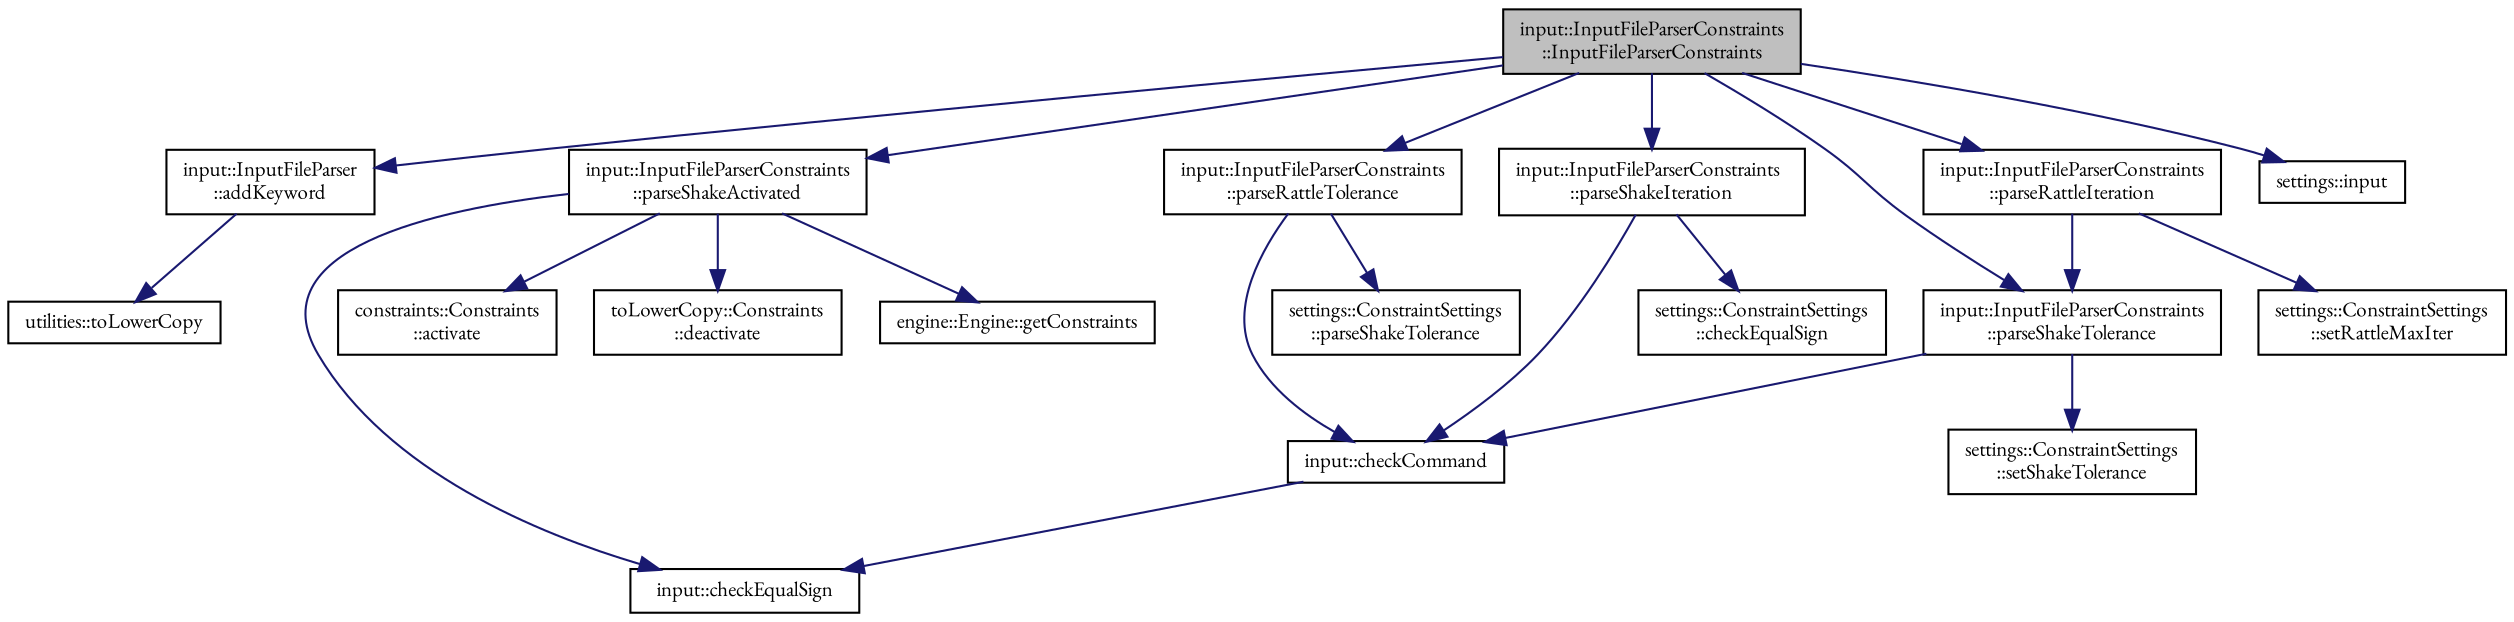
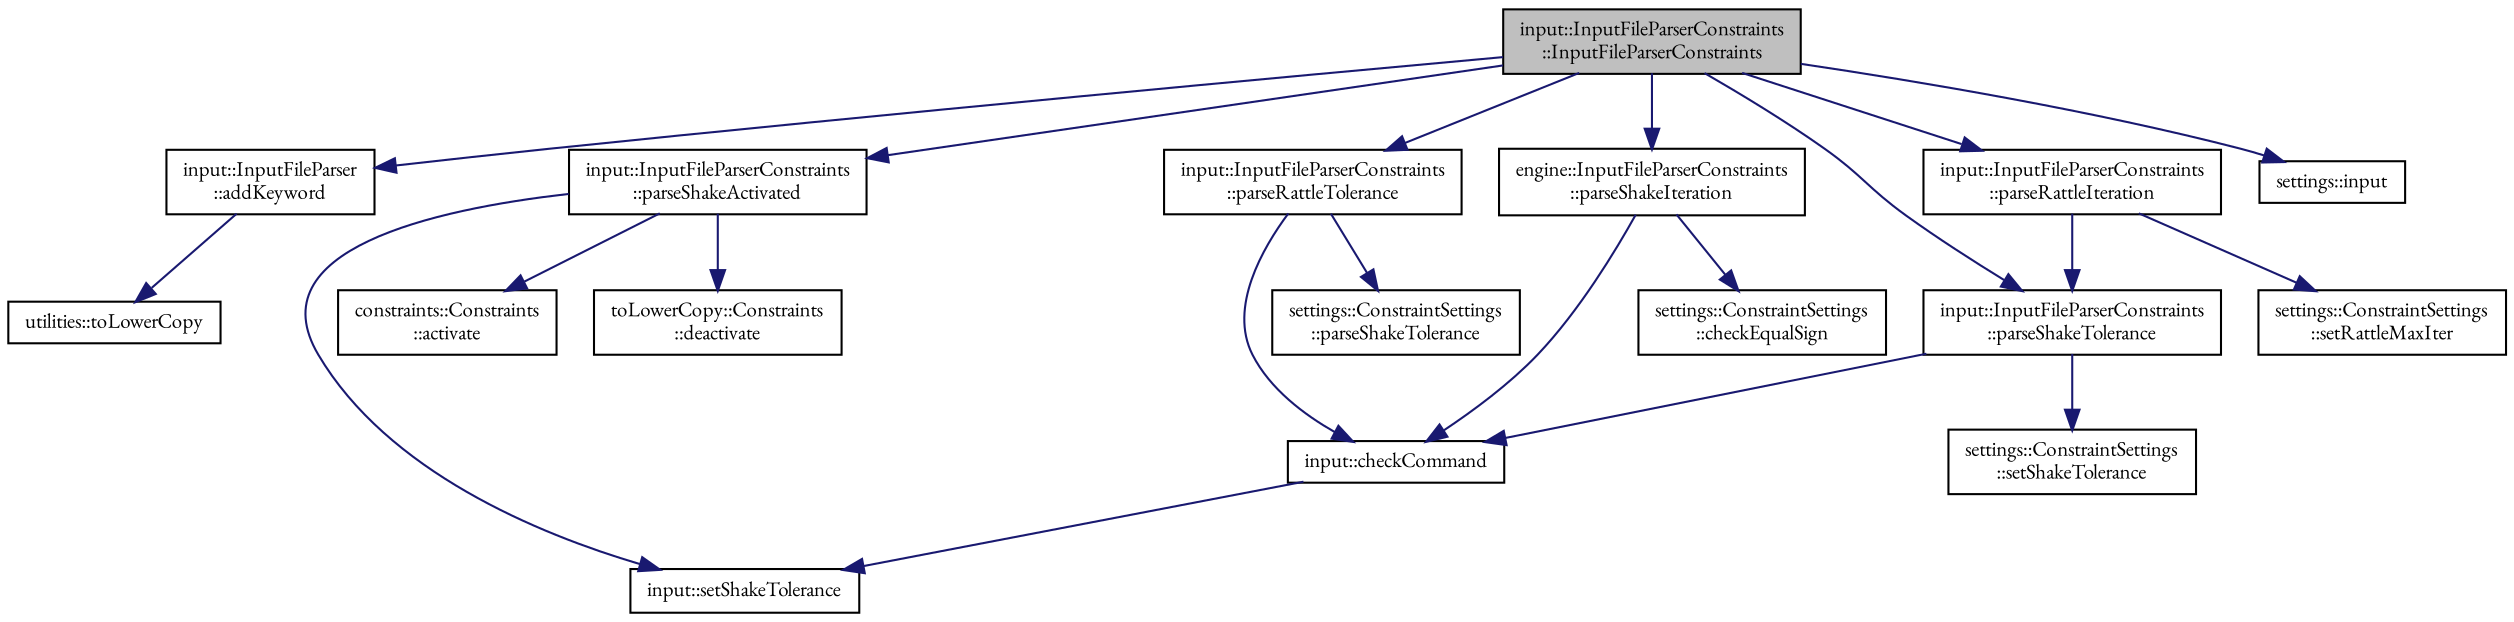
(1652, 182) -> (1652, 182)
(1017, 322) -> none
(745, 591) -> (745, 591)
